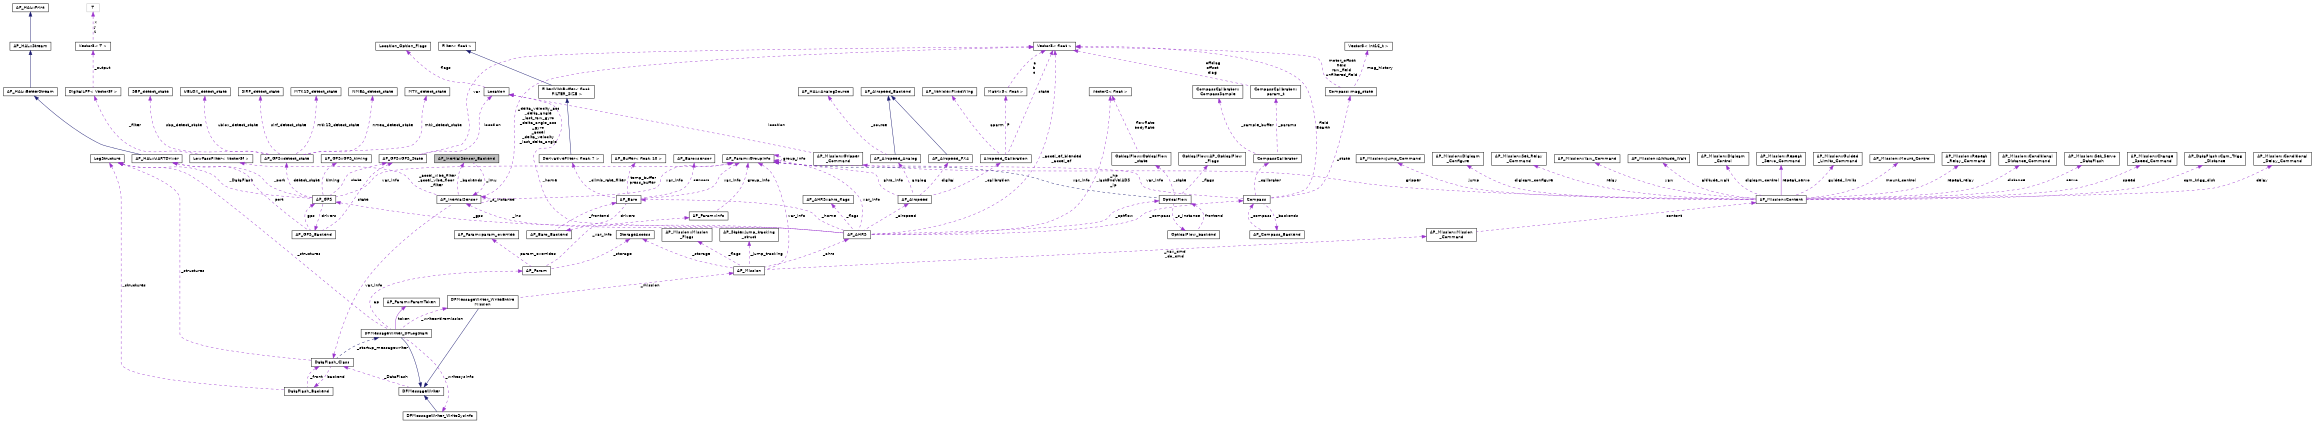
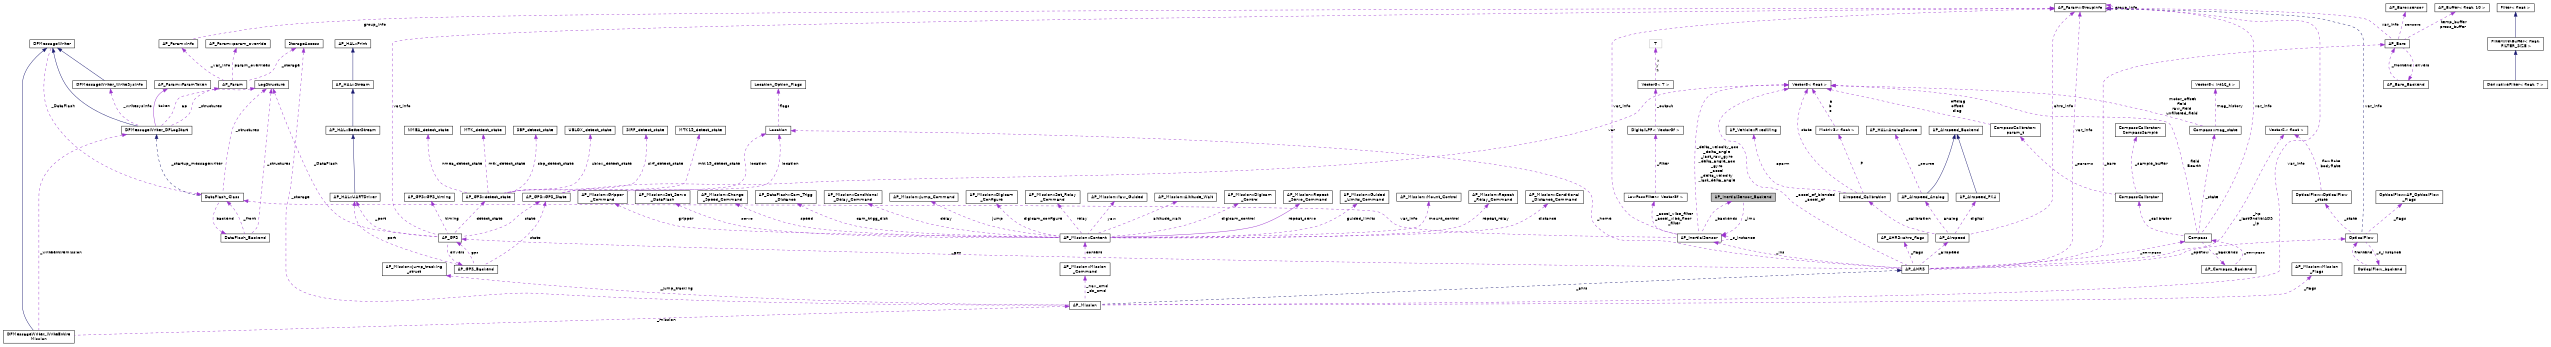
(1587, 159) -> (1117, 197)
(590, 189) -> none
(828, 216) -> (2110, 164)
(749, 235) -> (414, 269)
(805, 256) -> (1499, 287)
(420, 316) -> (39, 207)
